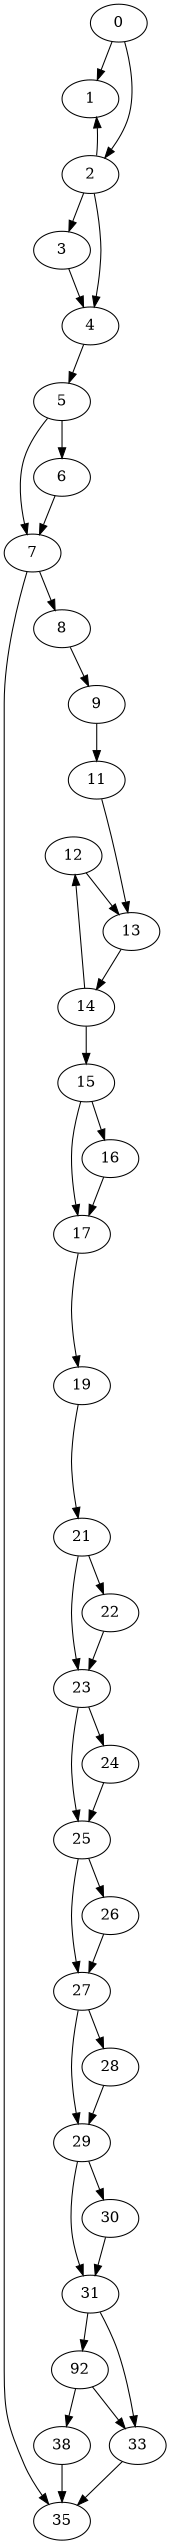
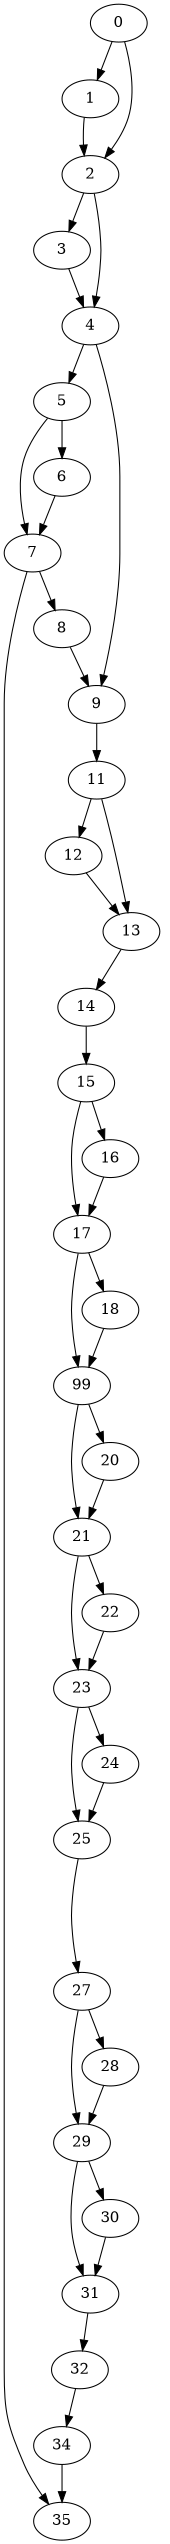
(97, 142) -> (83, 131)
none -> (120, 509)
(80, 937) -> (87, 813)
none -> (110, 1310)
(82, 1386) -> (82, 1386)
none -> (110, 1461)
(110, 1916) -> none
(80, 2370) -> (80, 2370)
(62, 2446) -> (62, 2446)
(138, 2446) -> none
